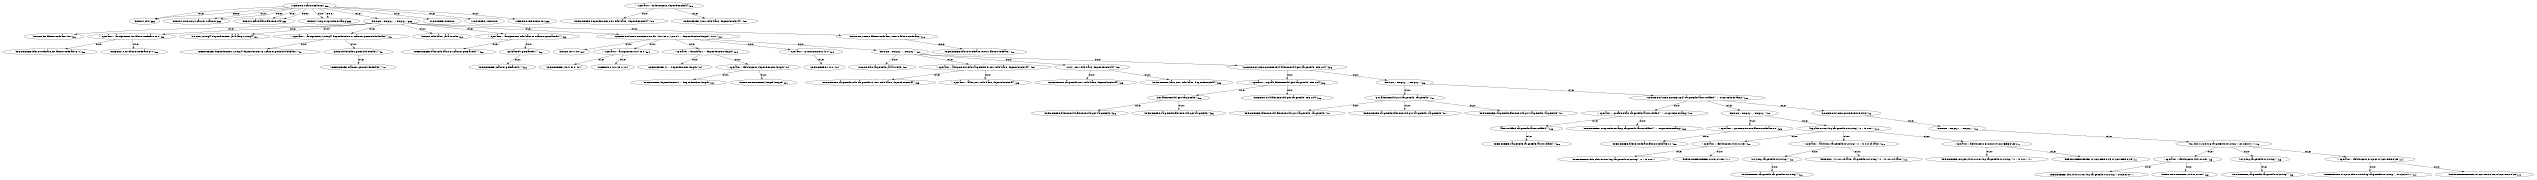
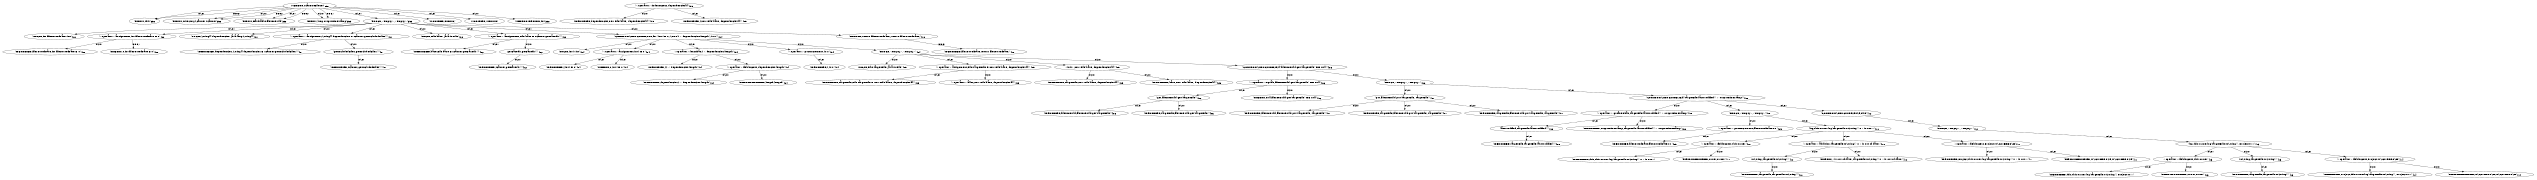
(137, 44) -> (137, 44)
